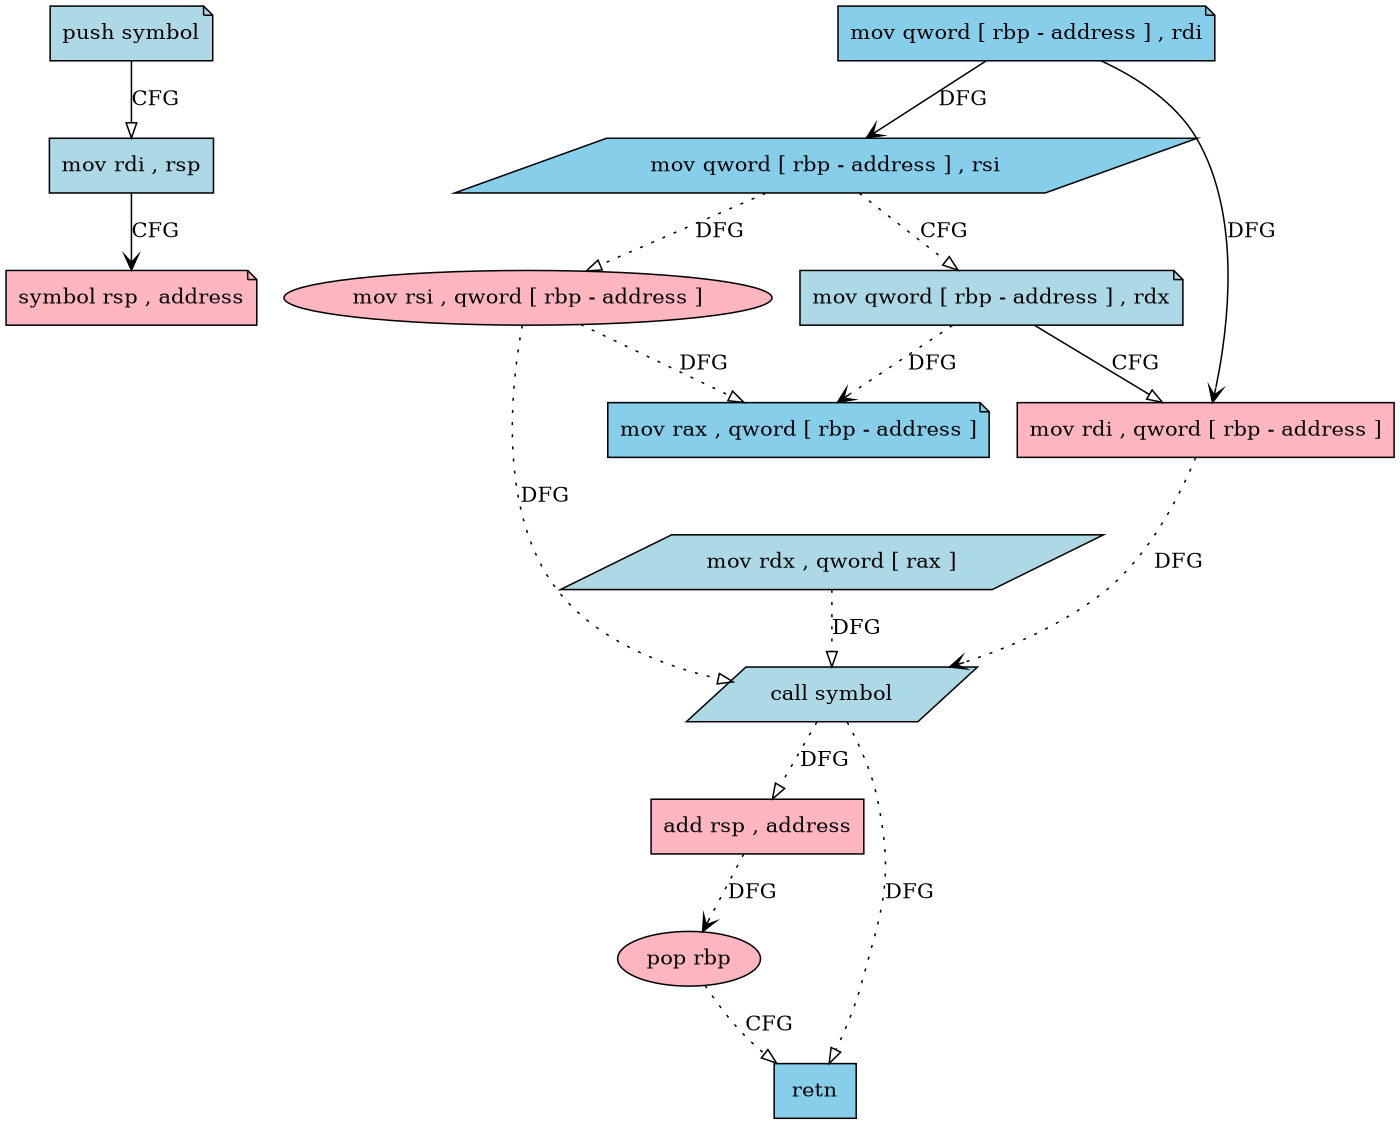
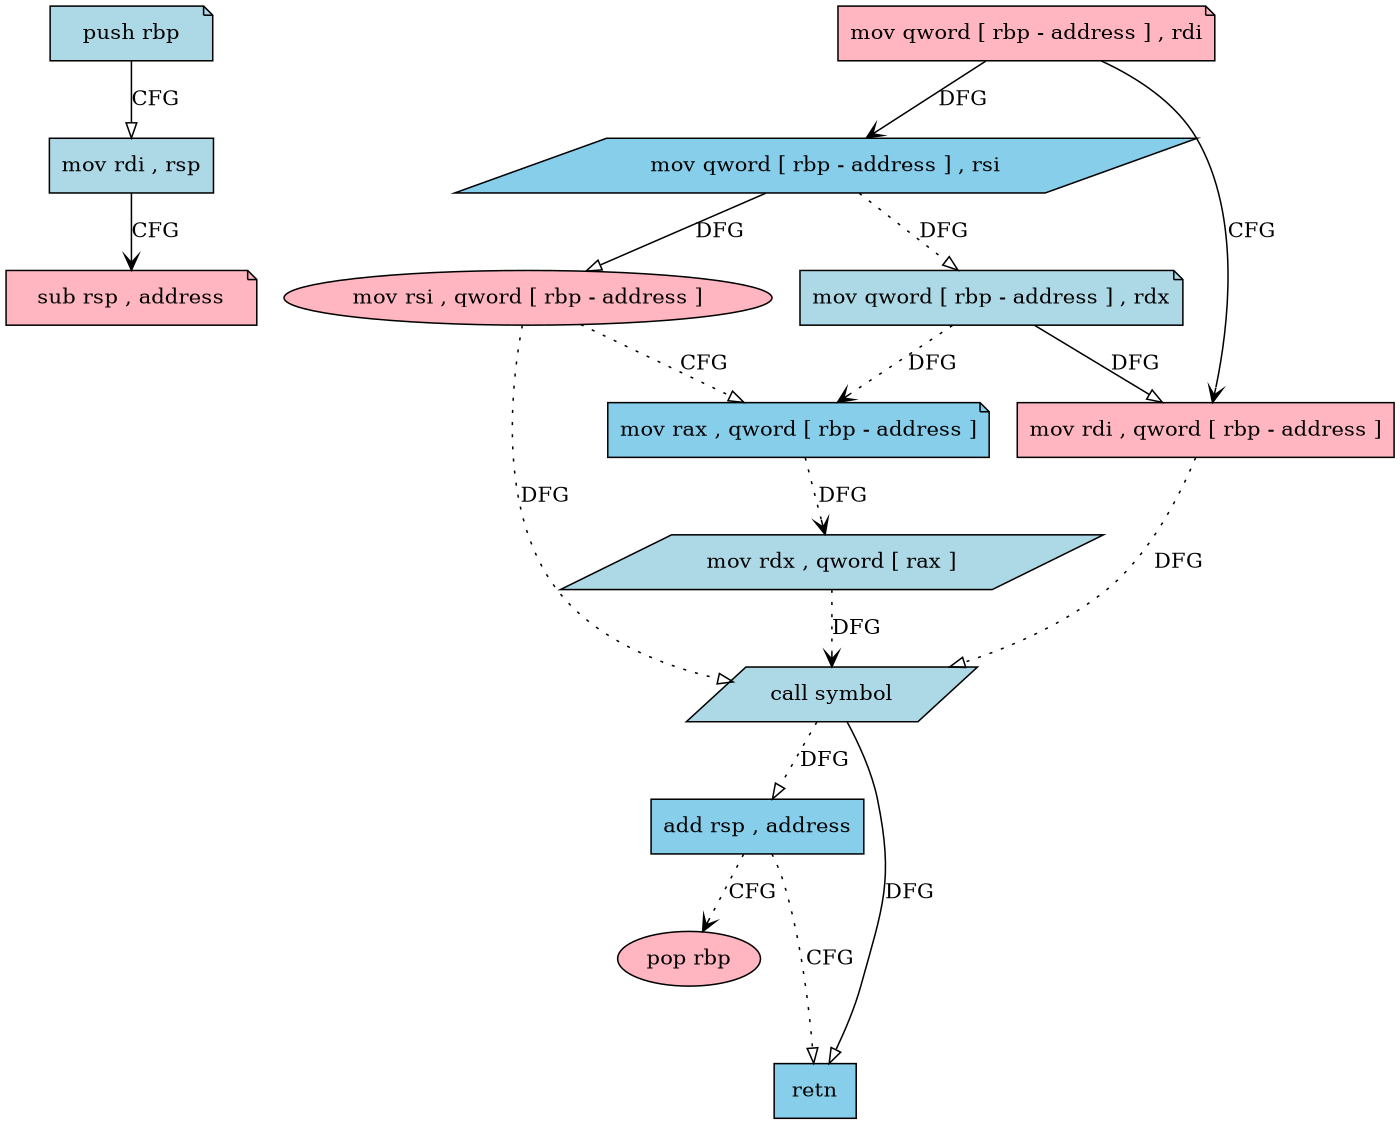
(131, 33) -> (131, 33)
(1026, 33) -> (1026, 33)
(683, 229) -> (683, 229)
(944, 232) -> (944, 232)
(1252, 232) -> (1252, 232)
(131, 298) -> (131, 298)
(704, 364) -> (704, 364)
(1136, 364) -> (1136, 364)
none -> (813, 488)
(1107, 590) -> (1107, 590)
(832, 621) -> (832, 621)
(757, 827) -> (757, 827)
(884, 886) -> (884, 886)
(753, 893) -> (753, 893)
(732, 1022) -> (800, 949)
